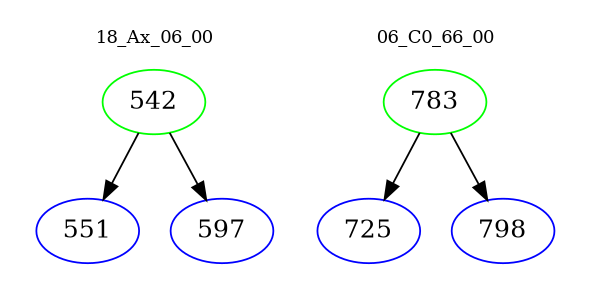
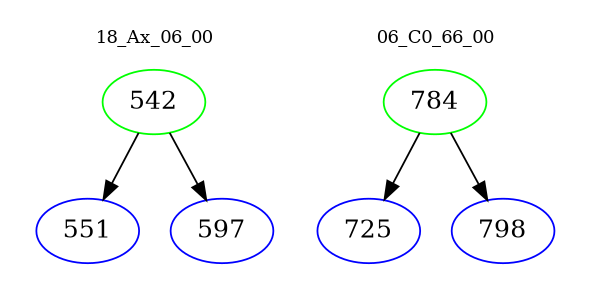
(435, 102) -> (435, 102)
